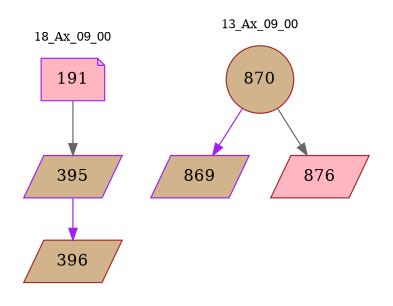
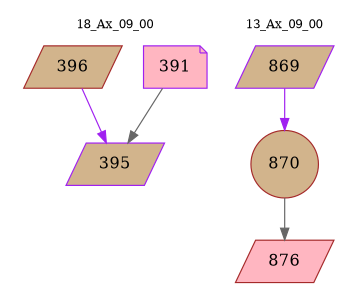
(73, 80) -> (175, 67)
(231, 127) -> (285, 103)
(73, 213) -> (92, 110)
